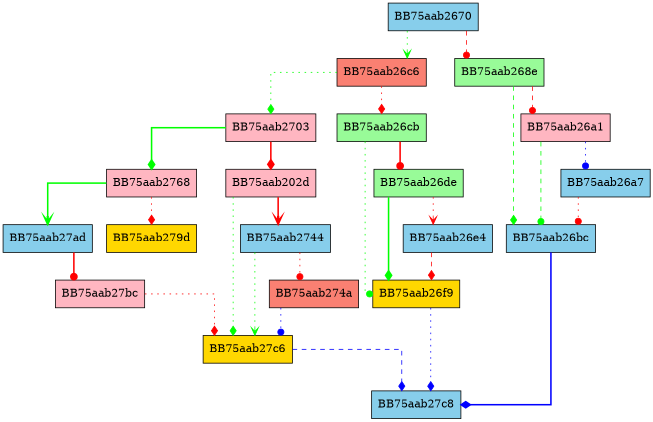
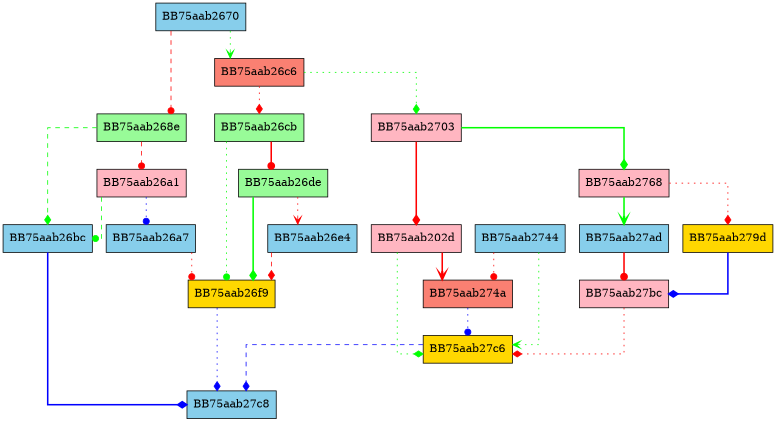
(278, 207) -> (442, 262)
(578, 208) -> (192, 263)
none -> (724, 294)
